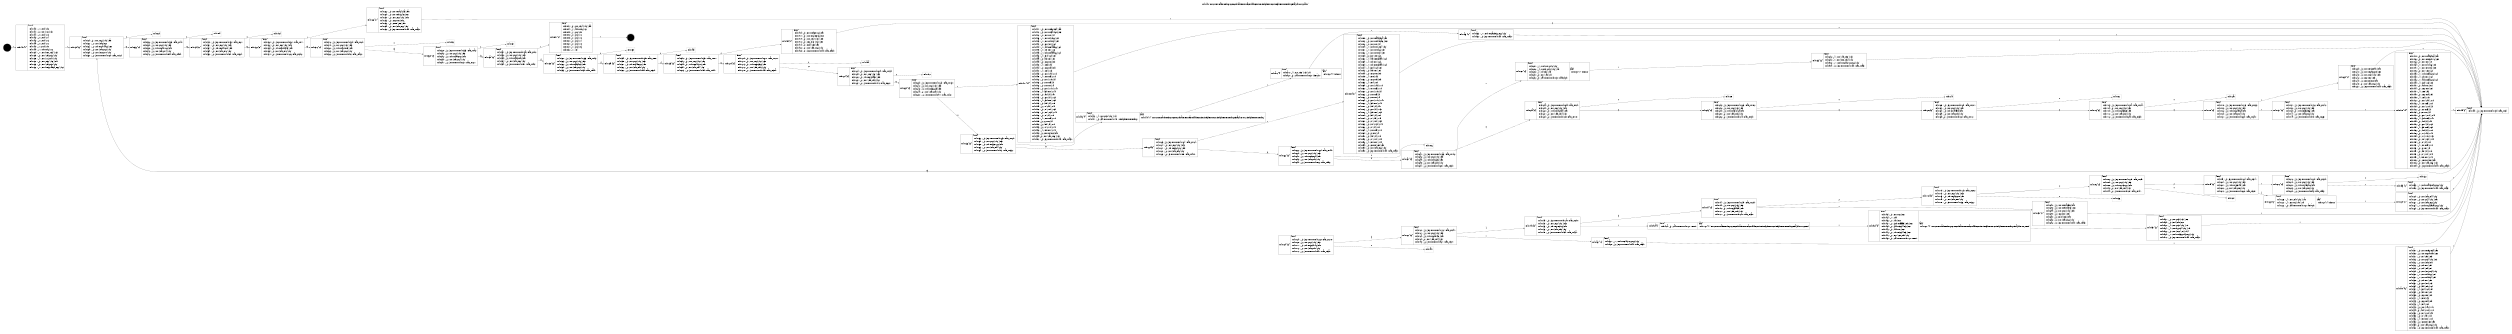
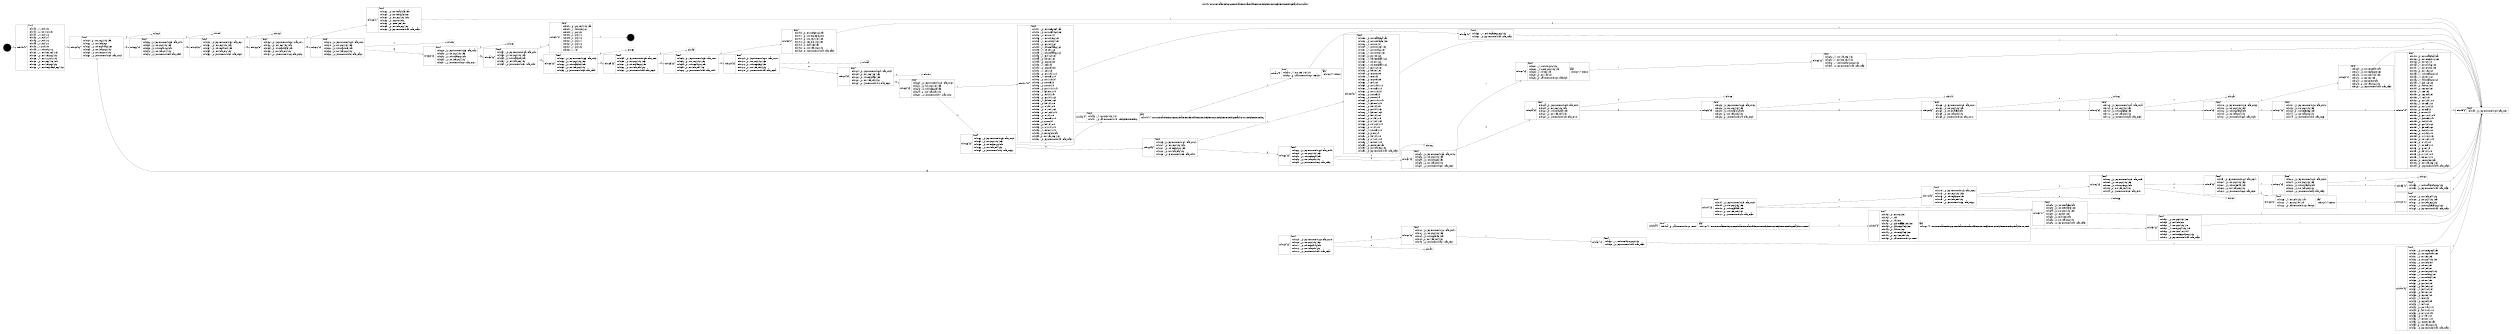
(1552, 226) -> none
